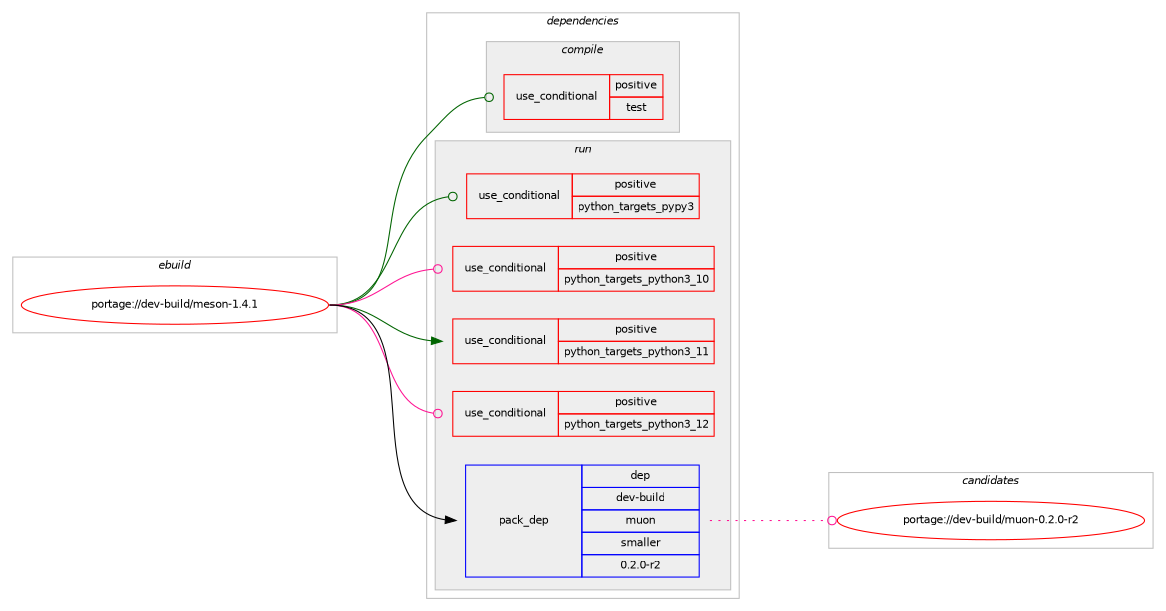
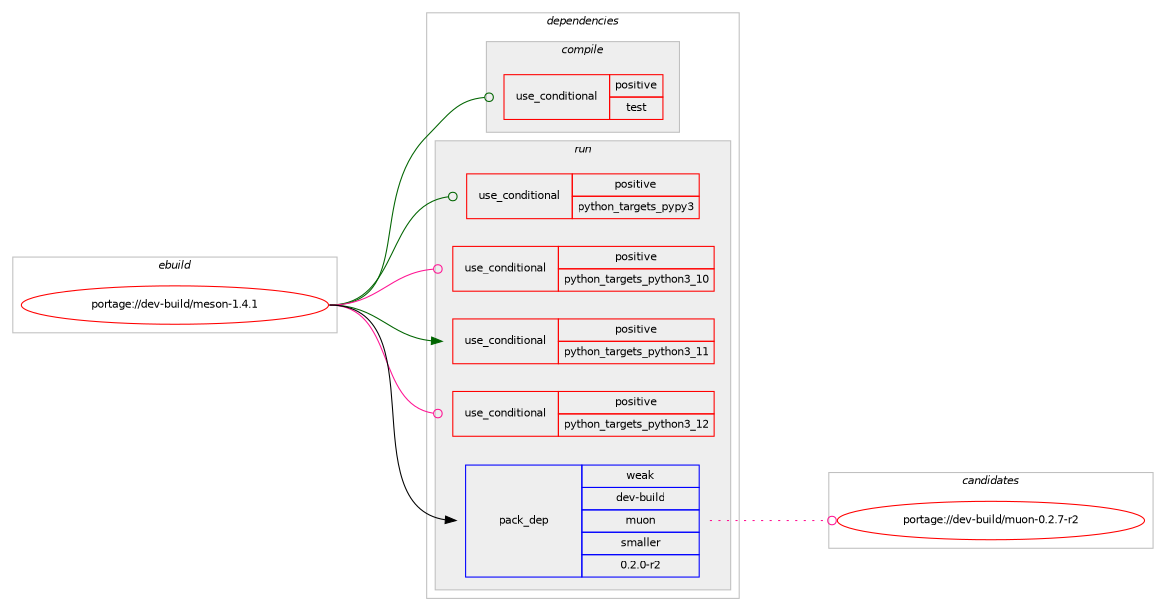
(641, 476) -> (641, 476)
(991, 521) -> (991, 521)
